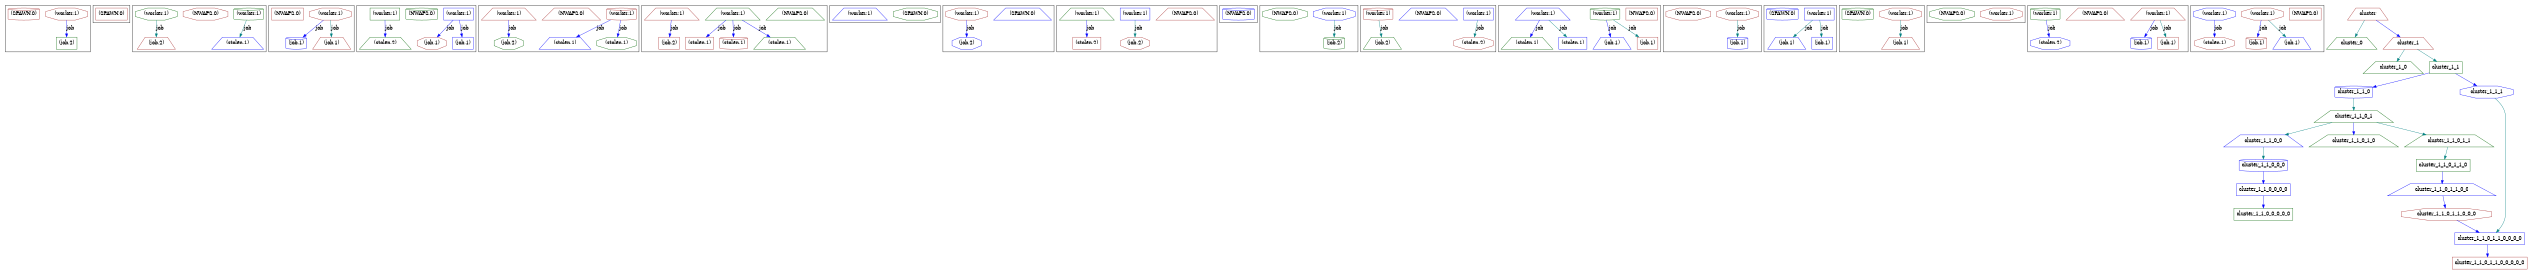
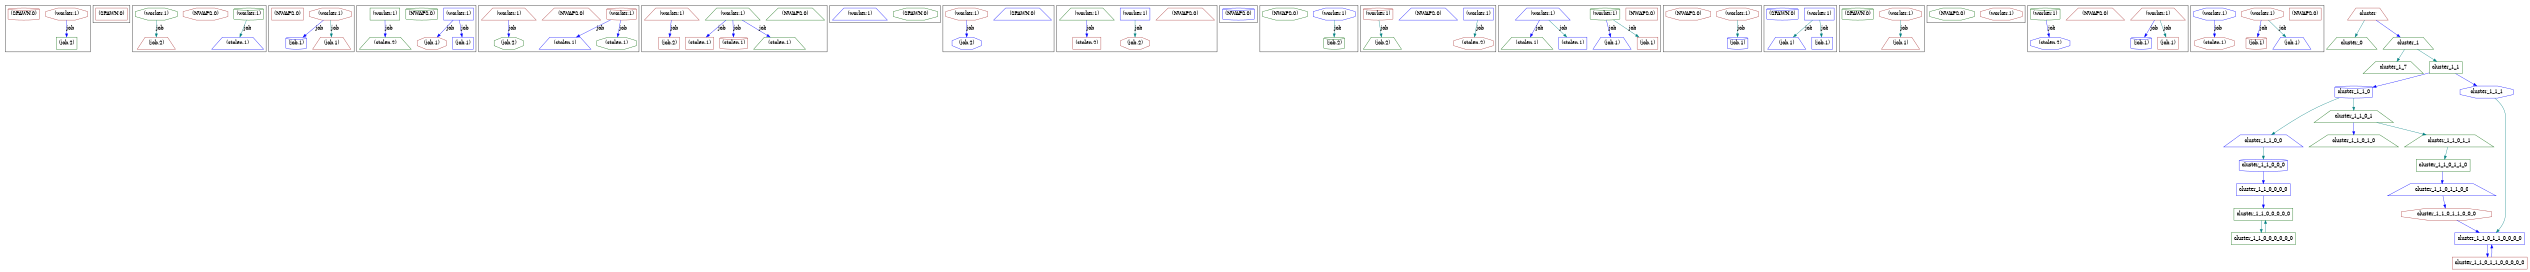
(2408, 43) -> (2408, 43)
(2393, 68) -> (2393, 68)
(2310, 128) -> (2306, 113)
none -> (2263, 239)
none -> (2492, 253)
